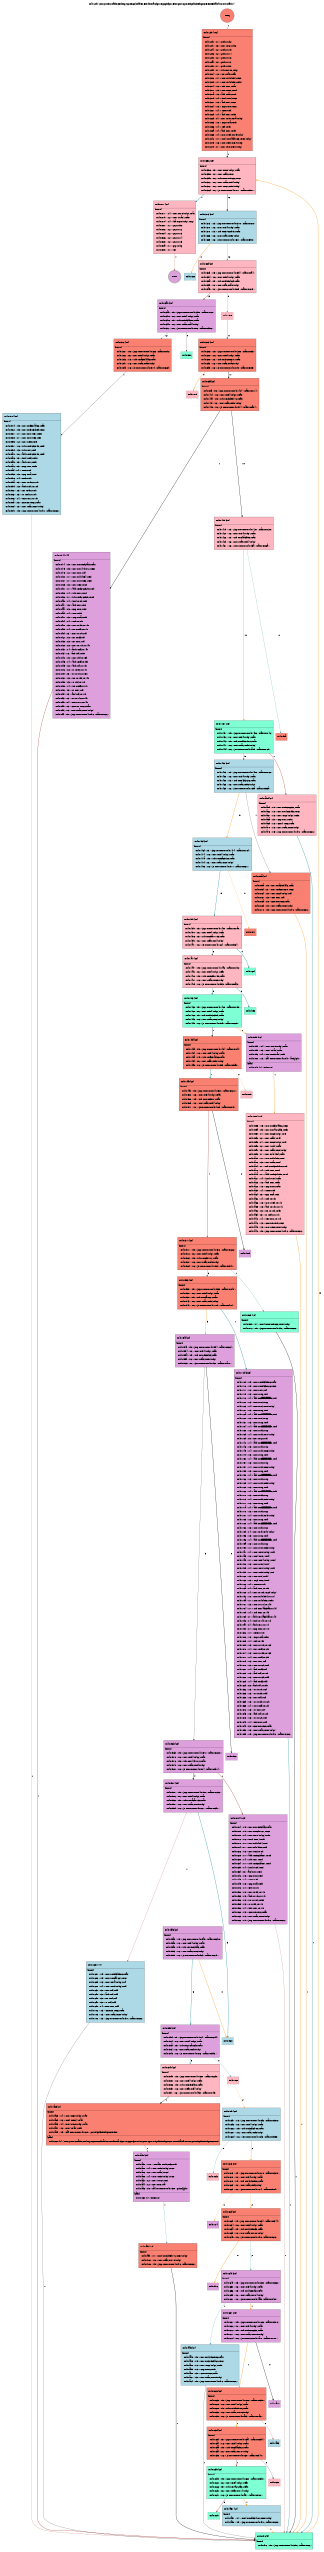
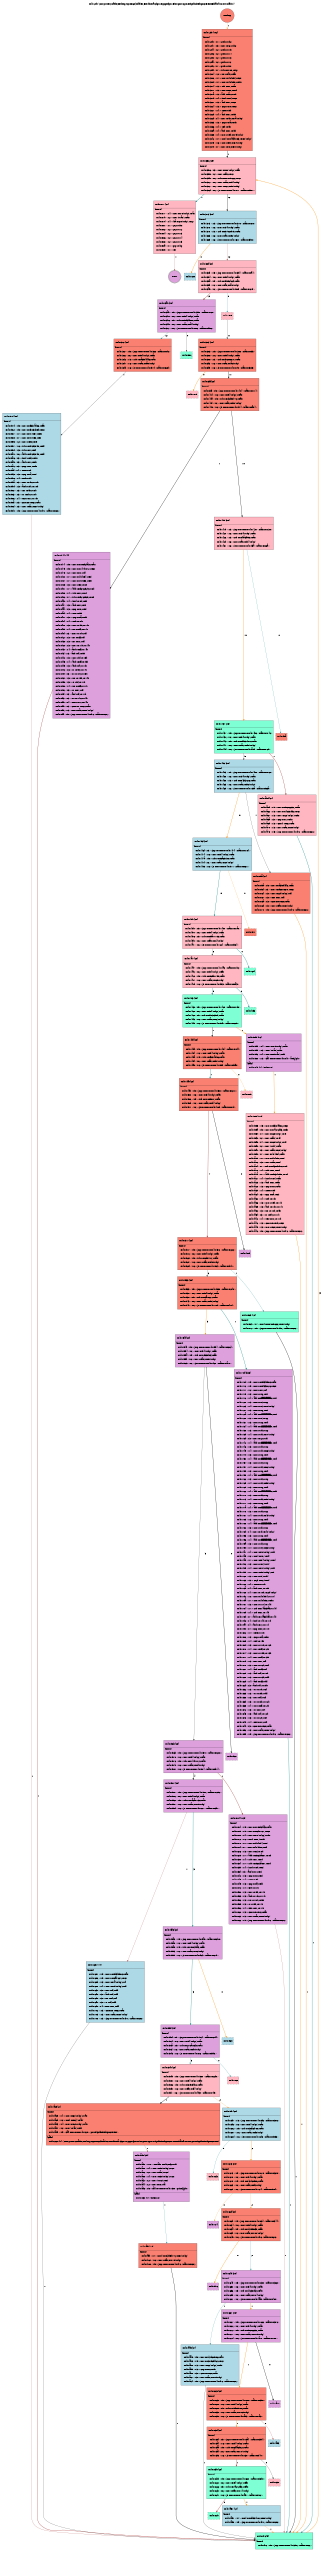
(227, 16) -> (227, 16)
(223, 1923) -> (193, 1869)
(239, 2095) -> (220, 2102)
